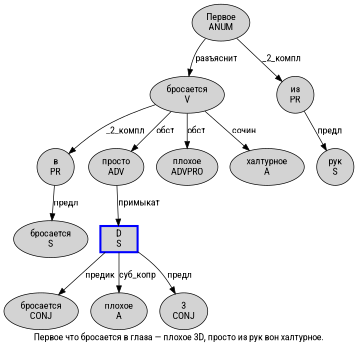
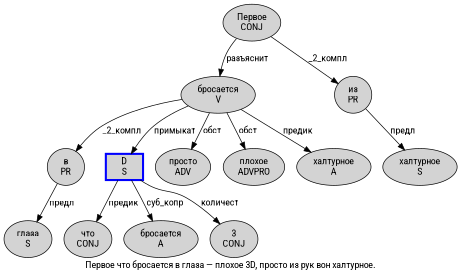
(221, 23) -> (252, 23)
(244, 131) -> (298, 131)
(335, 167) -> (420, 167)
(118, 202) -> (158, 123)
(51, 239) -> (28, 239)
(180, 275) -> (220, 203)
(41, 311) -> (88, 239)
(119, 311) -> (161, 239)
